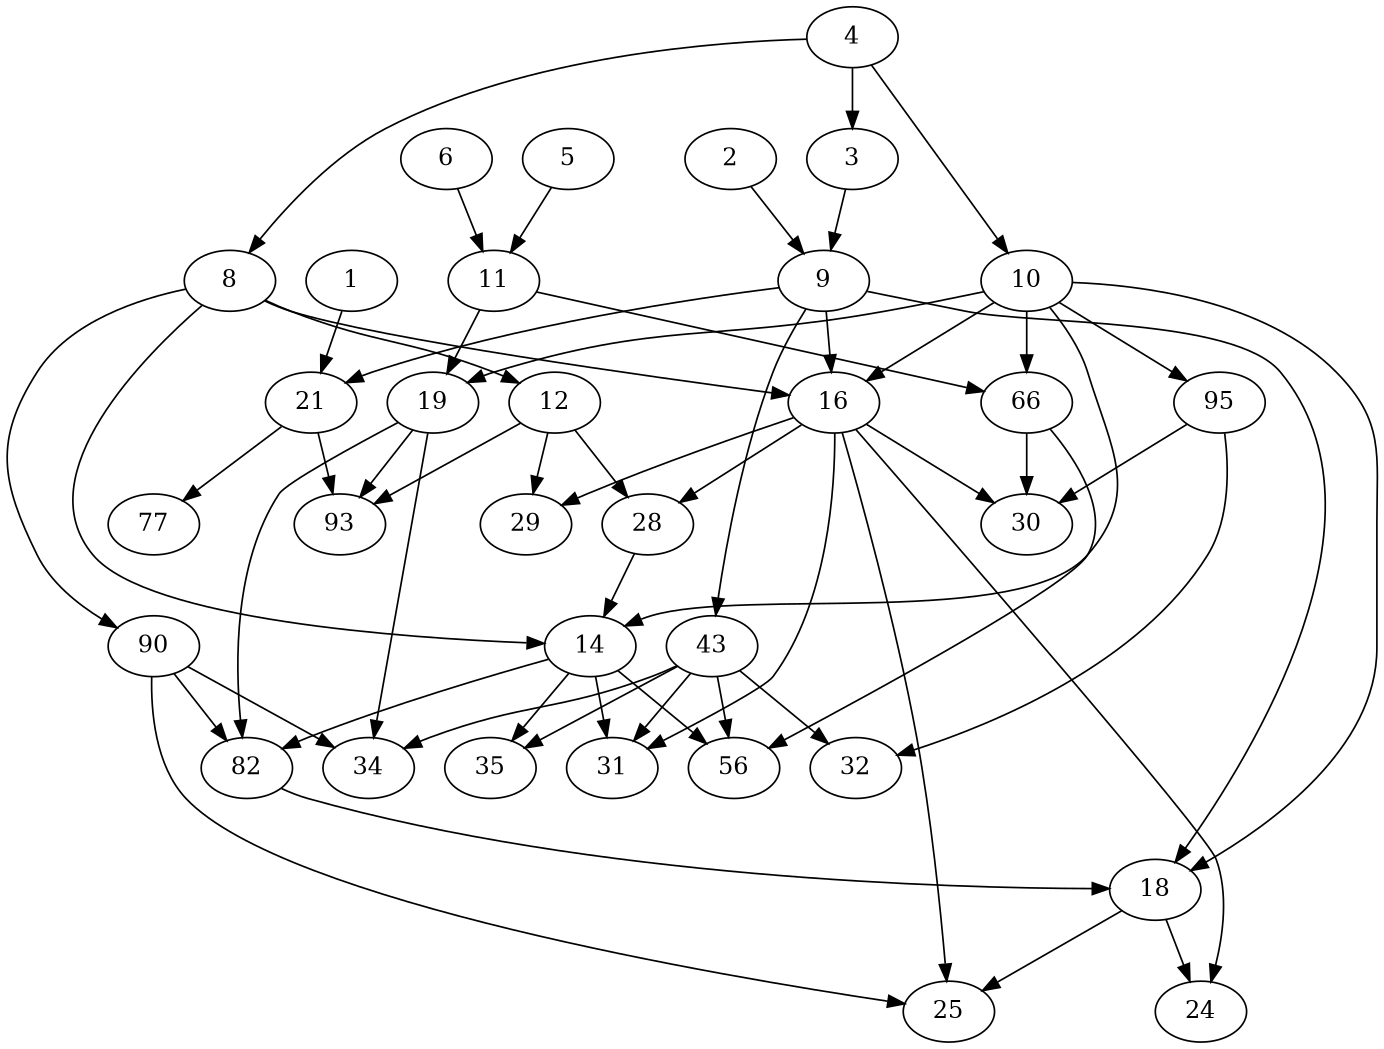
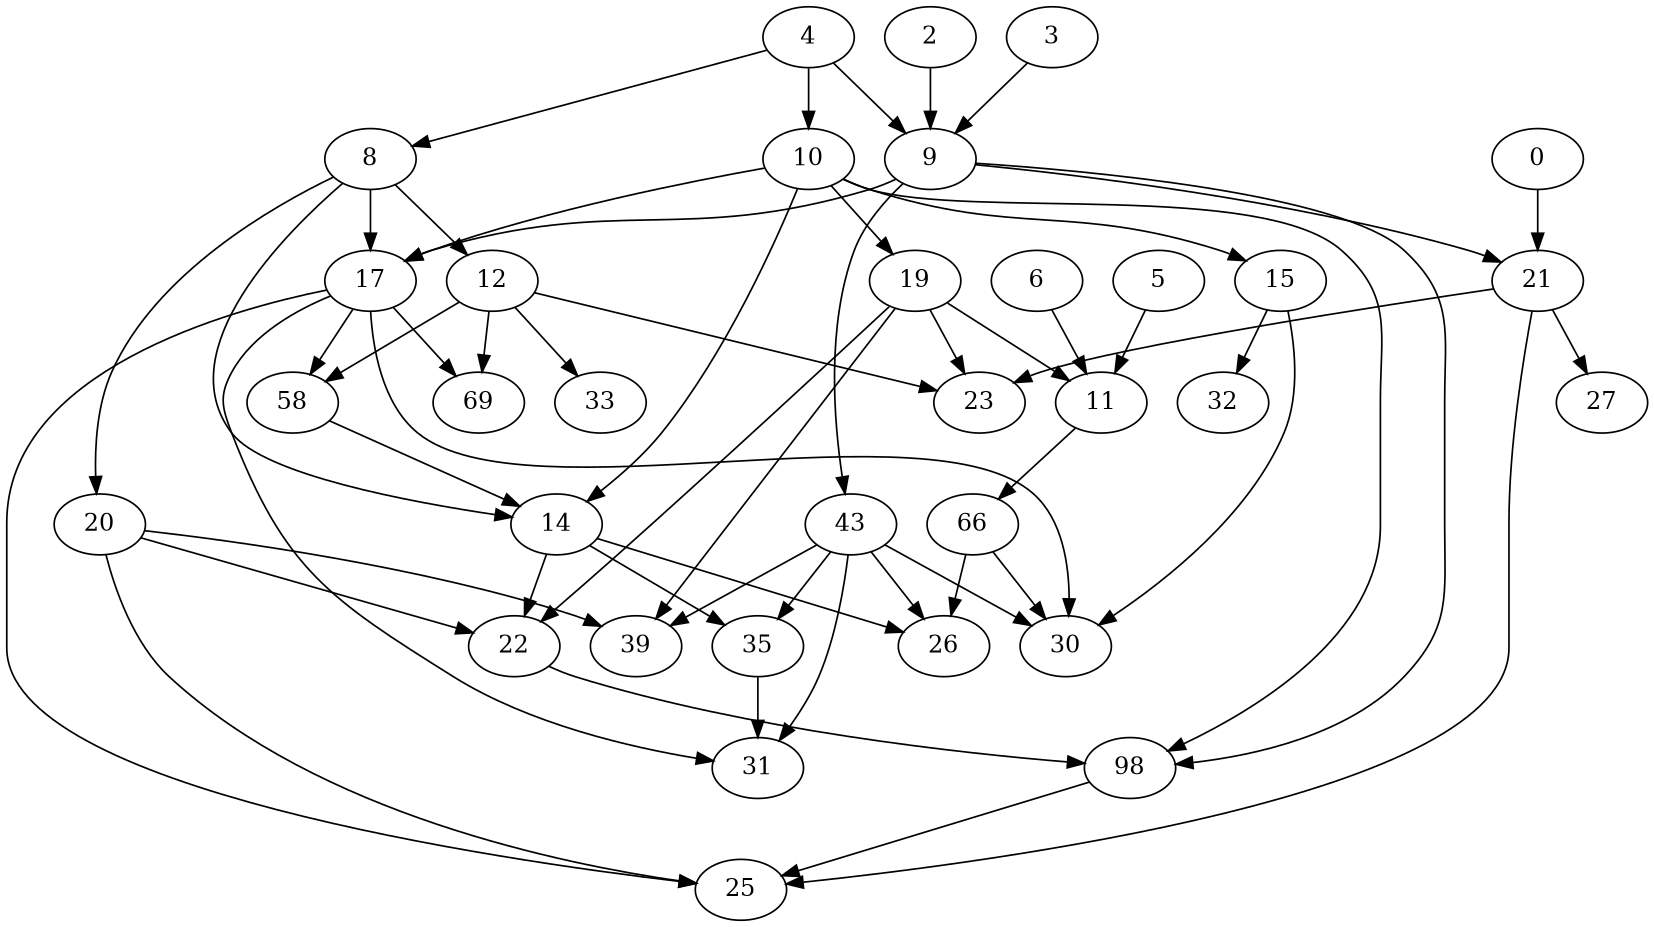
(852, 90) -> (863, 92)
(352, 281) -> (1538, 159)
(1027, 333) -> none
(467, 334) -> (1001, 337)
none -> (601, 403)
(834, 403) -> (370, 281)
(1220, 403) -> (1281, 281)
(154, 524) -> (1602, 403)
(340, 524) -> (979, 403)
(526, 524) -> (479, 403)
(648, 524) -> (293, 403)
(154, 646) -> (100, 524)
(600, 698) -> (758, 699)
(777, 702) -> (947, 579)
(247, 768) -> (514, 646)
(369, 768) -> (636, 646)
(734, 768) -> (944, 646)
none -> (1347, 776)
(1155, 890) -> (1130, 768)
(1201, 1012) -> none
